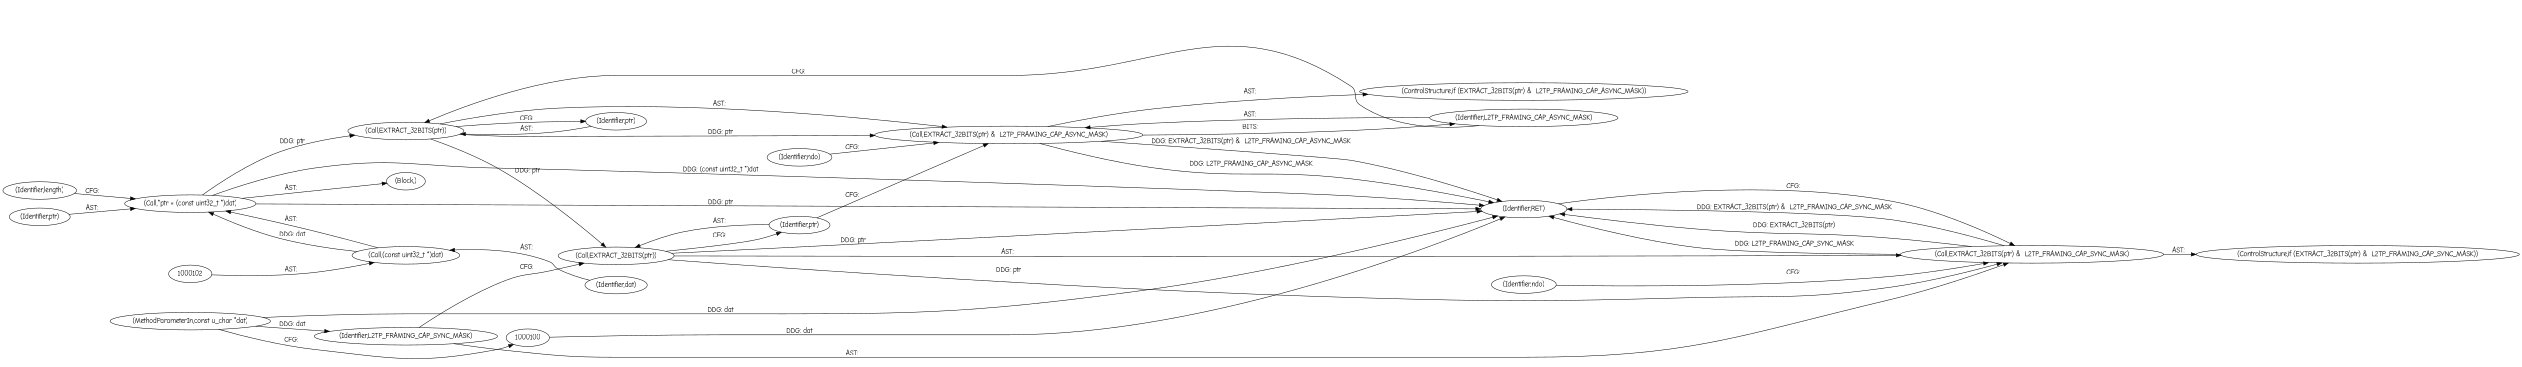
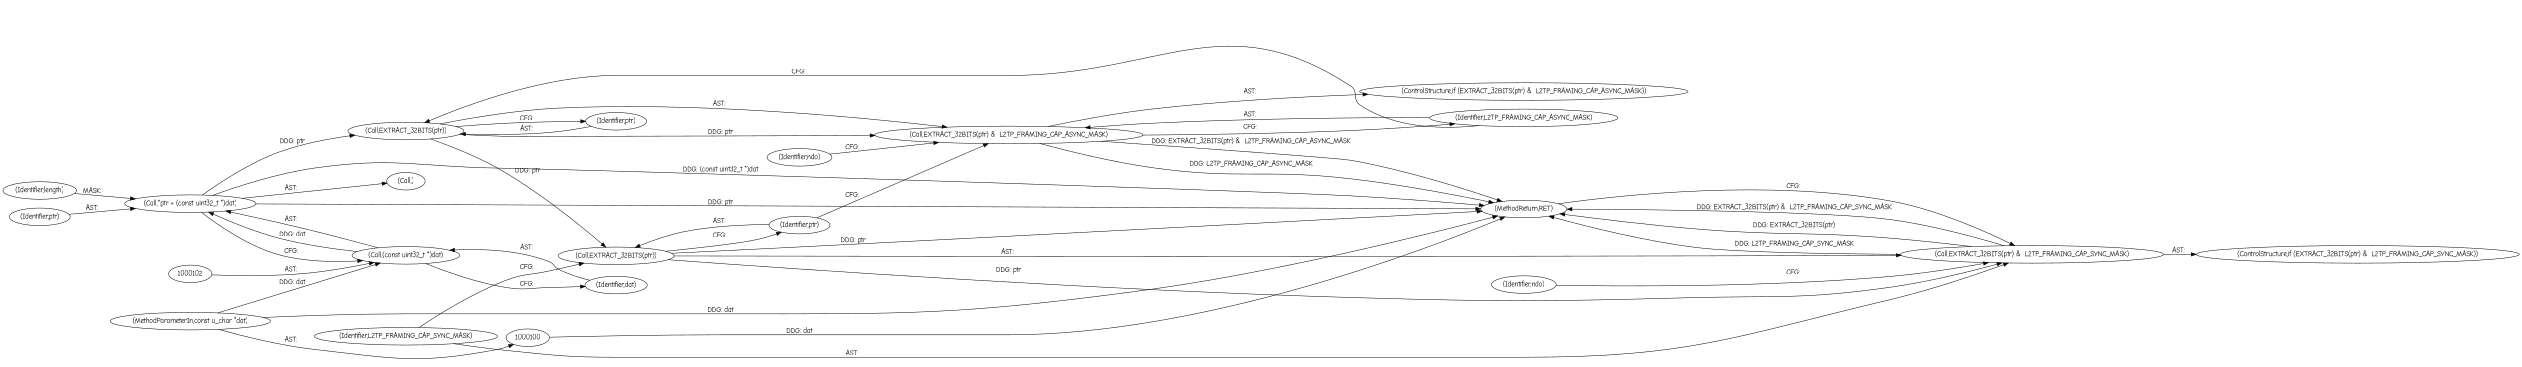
(1251, 127) -> (1251, 127)
(406, 181) -> (406, 181)
(93, 191) -> (93, 191)
(1524, 209) -> (1524, 209)
none -> (274, 253)
none -> (501, 287)
(290, 329) -> (297, 289)
(292, 340) -> (292, 340)
